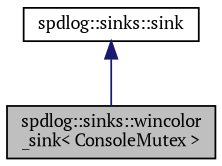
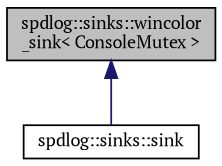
(111, 83) -> (111, 102)
